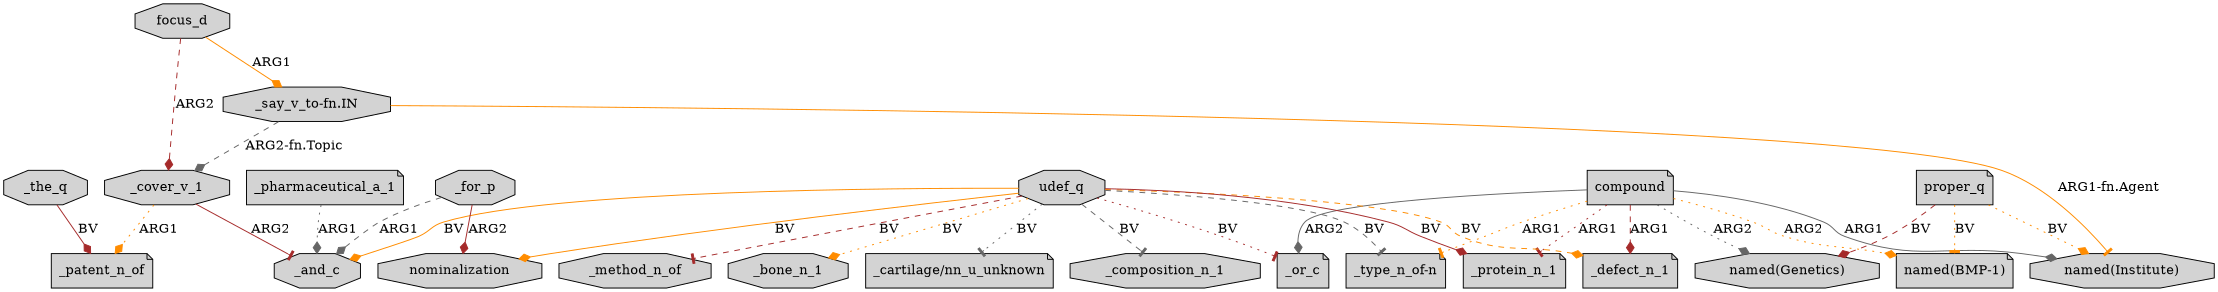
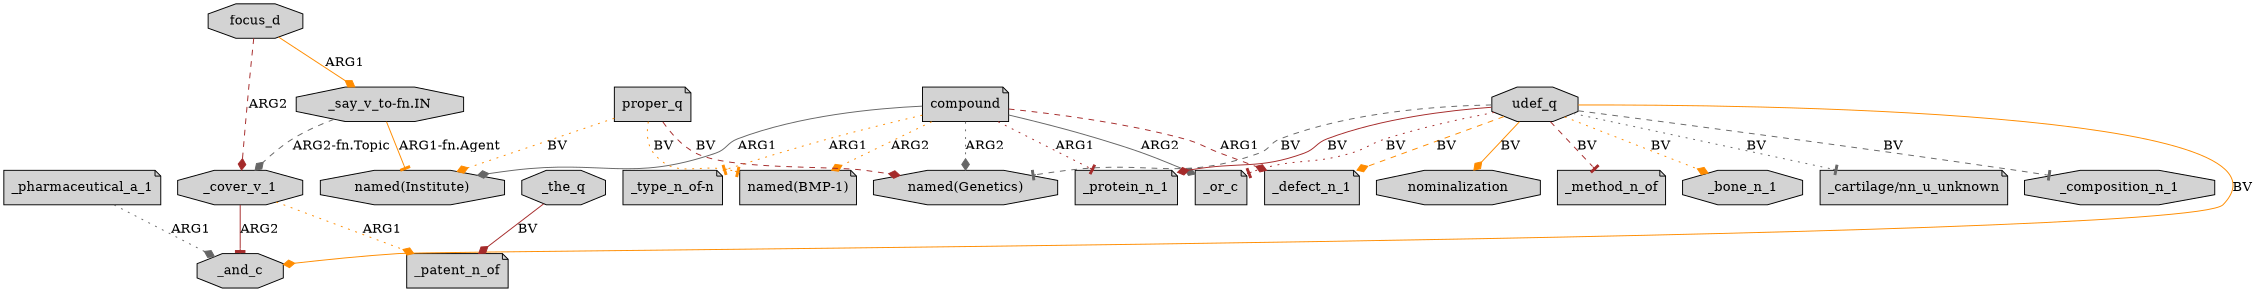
(475, 188) -> none
(1248, 202) -> (1266, 150)
(635, 271) -> (1611, 188)
